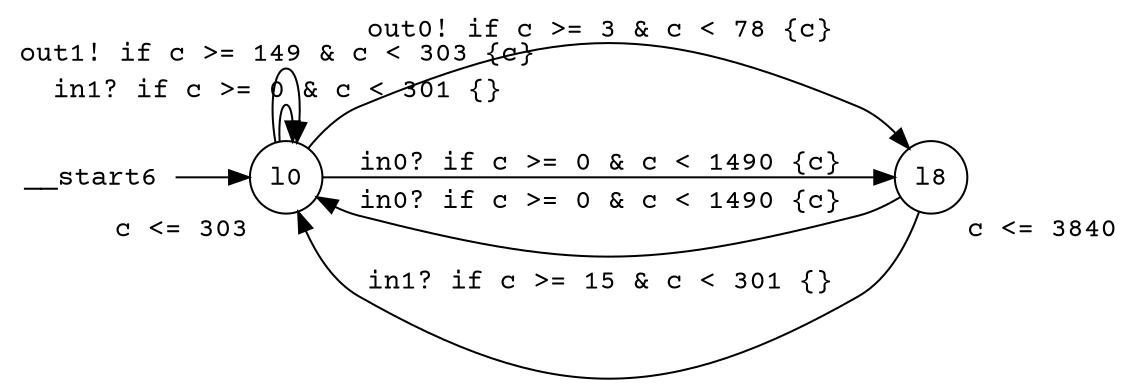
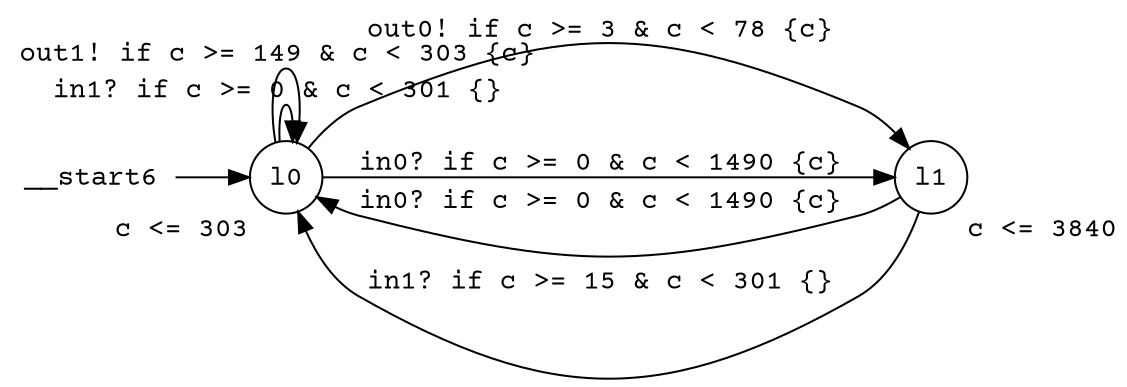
(931, 177) -> (931, 177)
